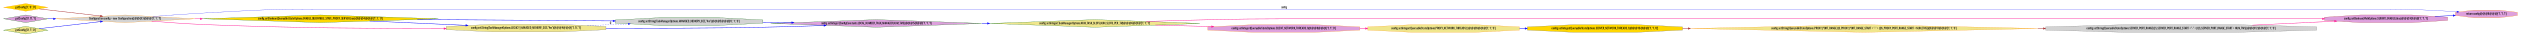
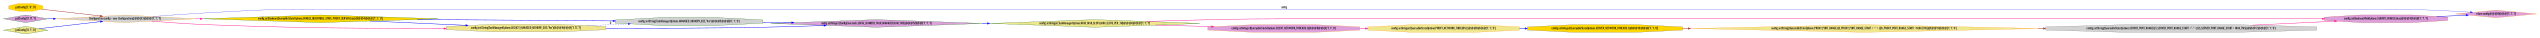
(26, 7) -> (26, 7)
(2486, 14) -> (2496, 14)
